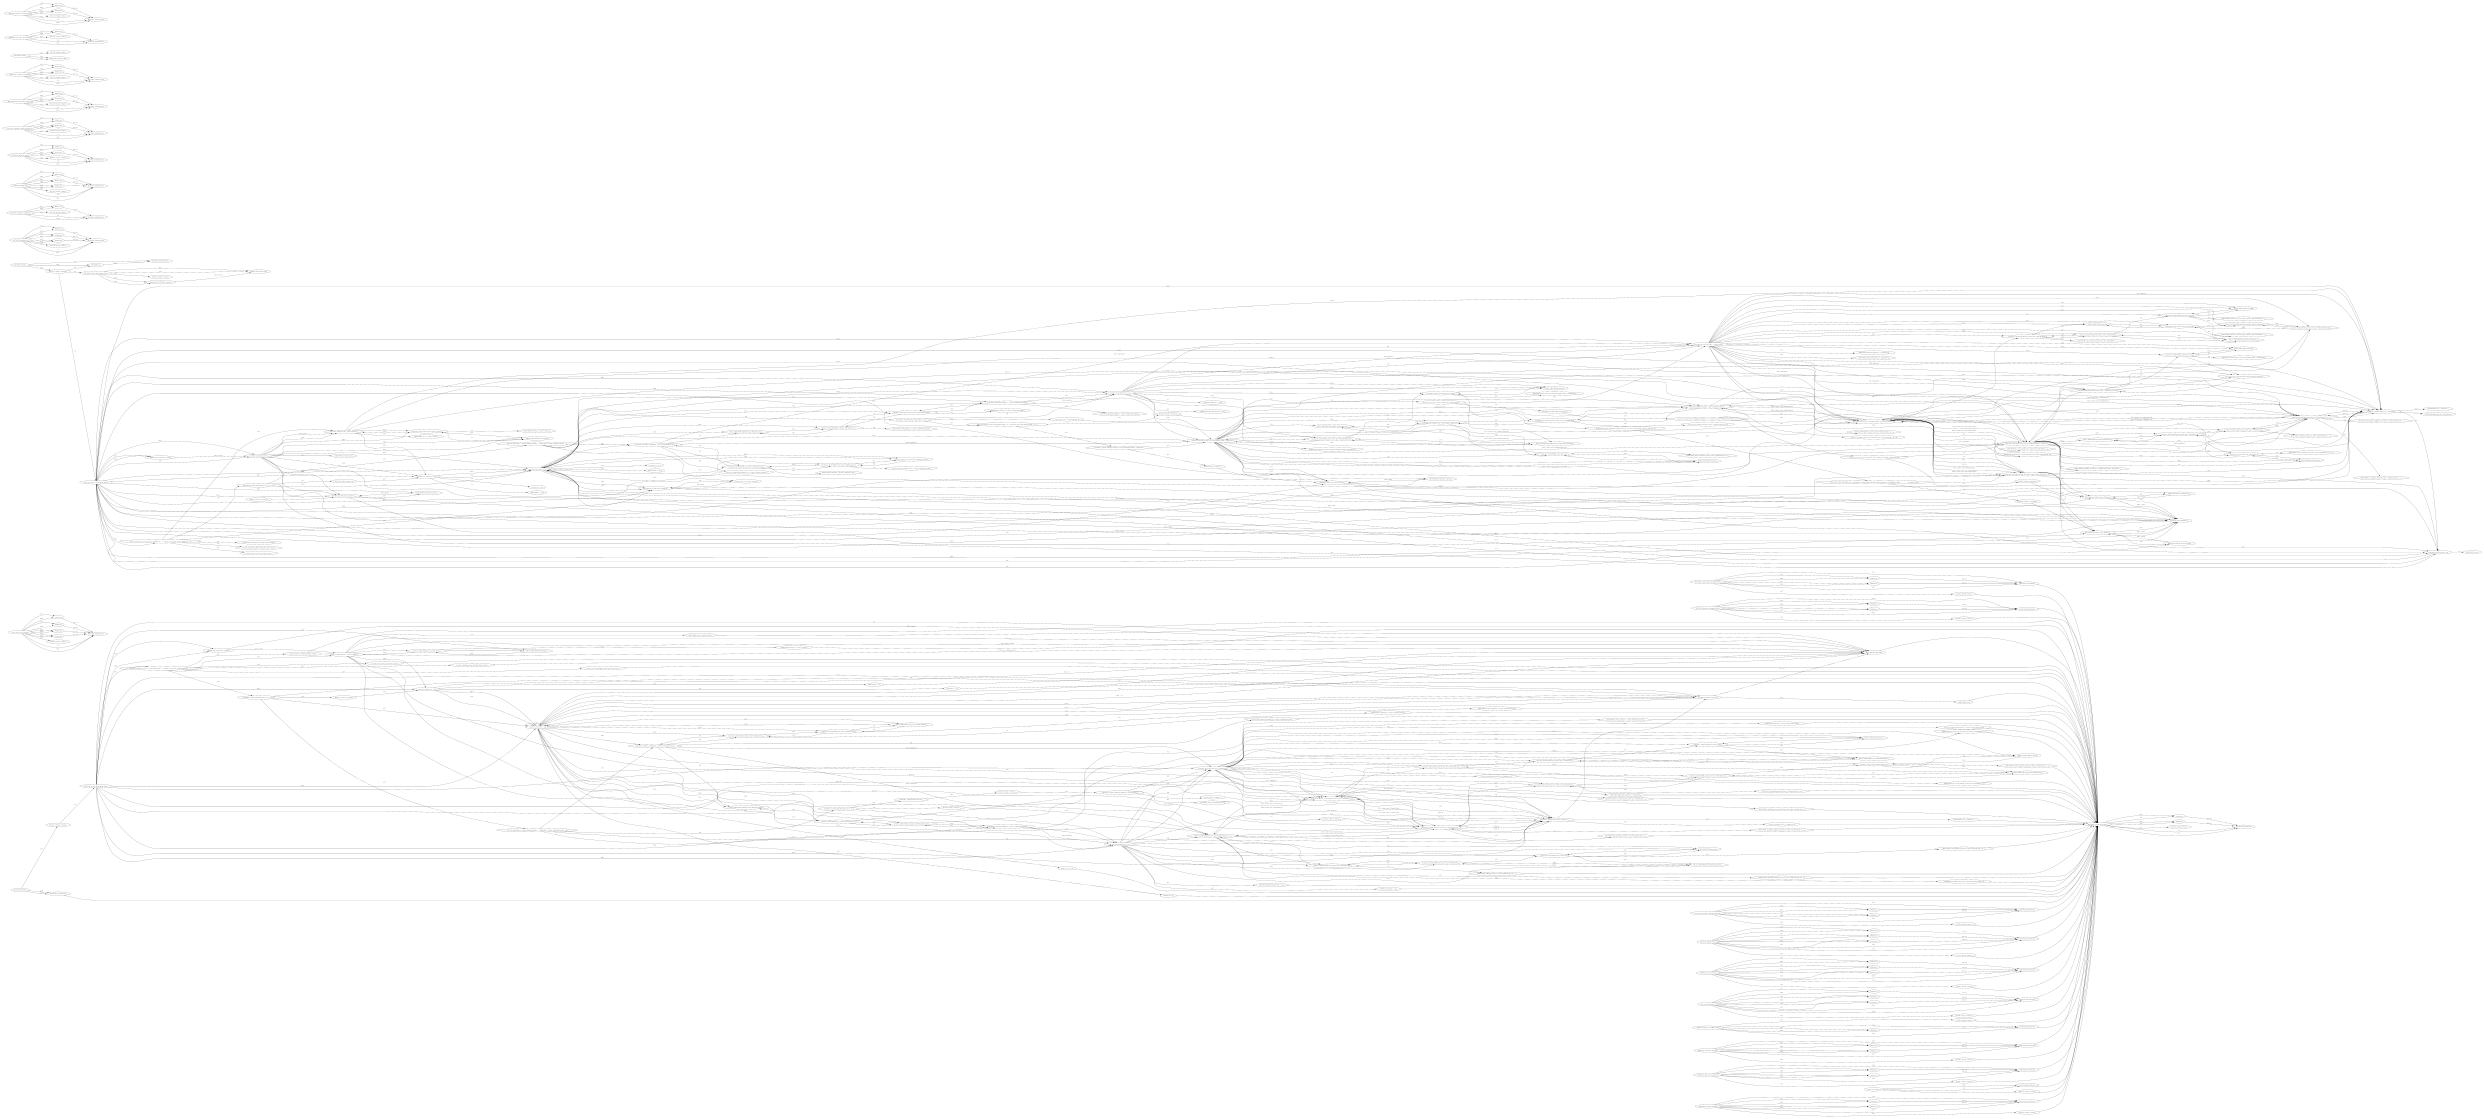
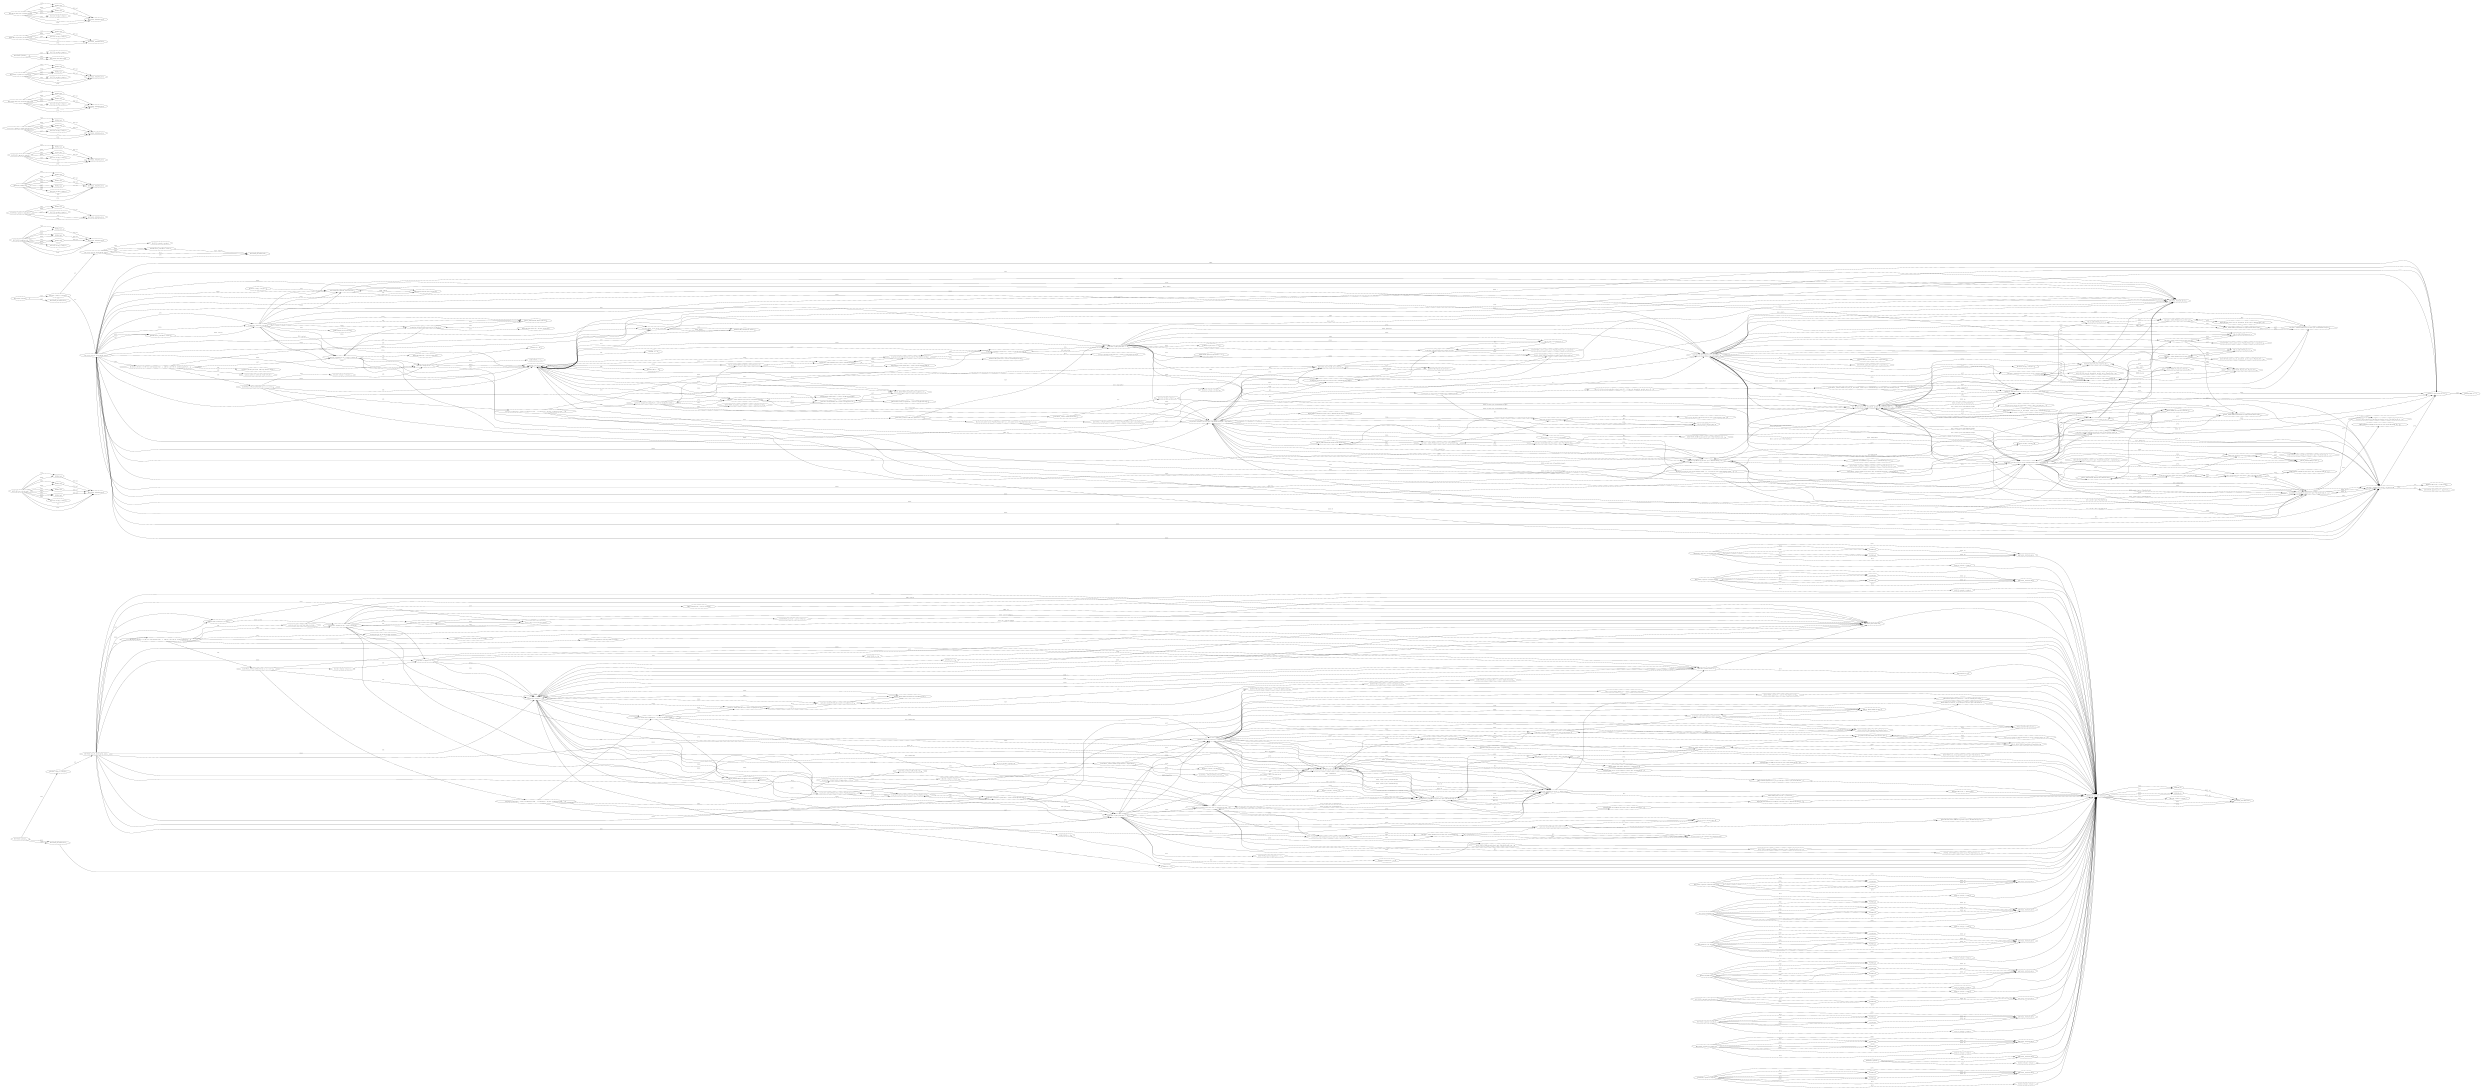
(96, 265) -> none
(259, 548) -> none
